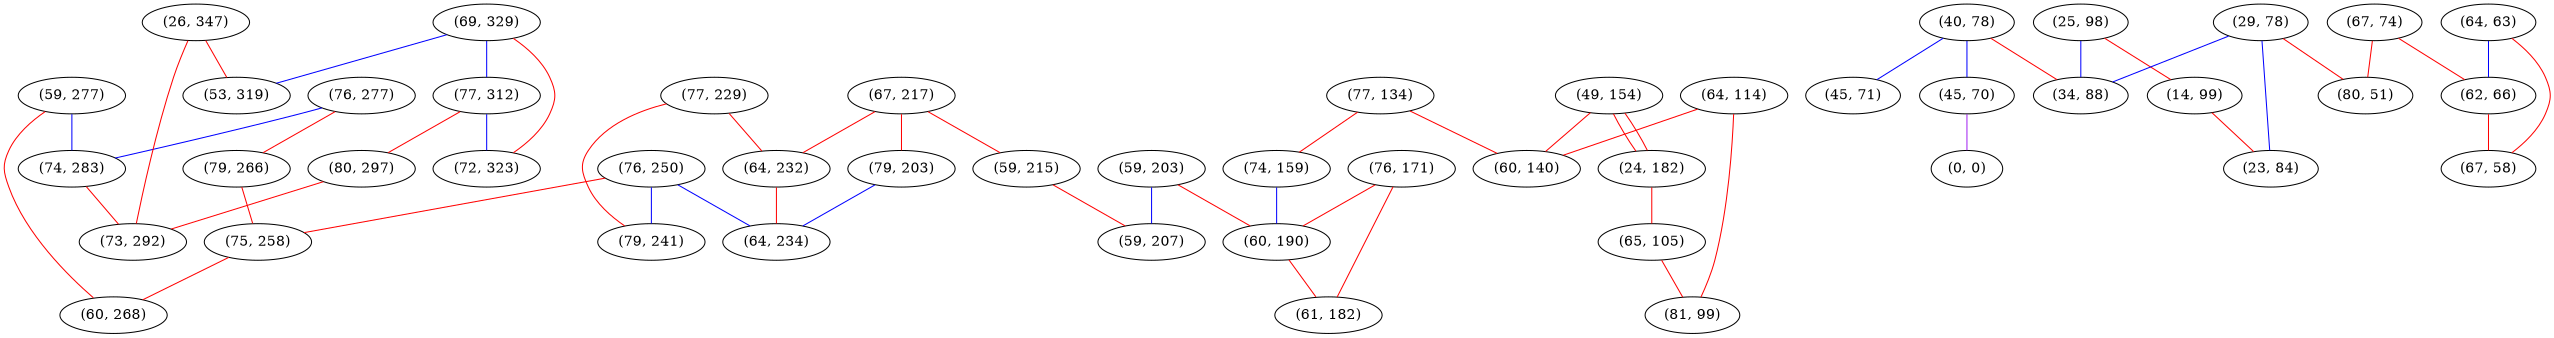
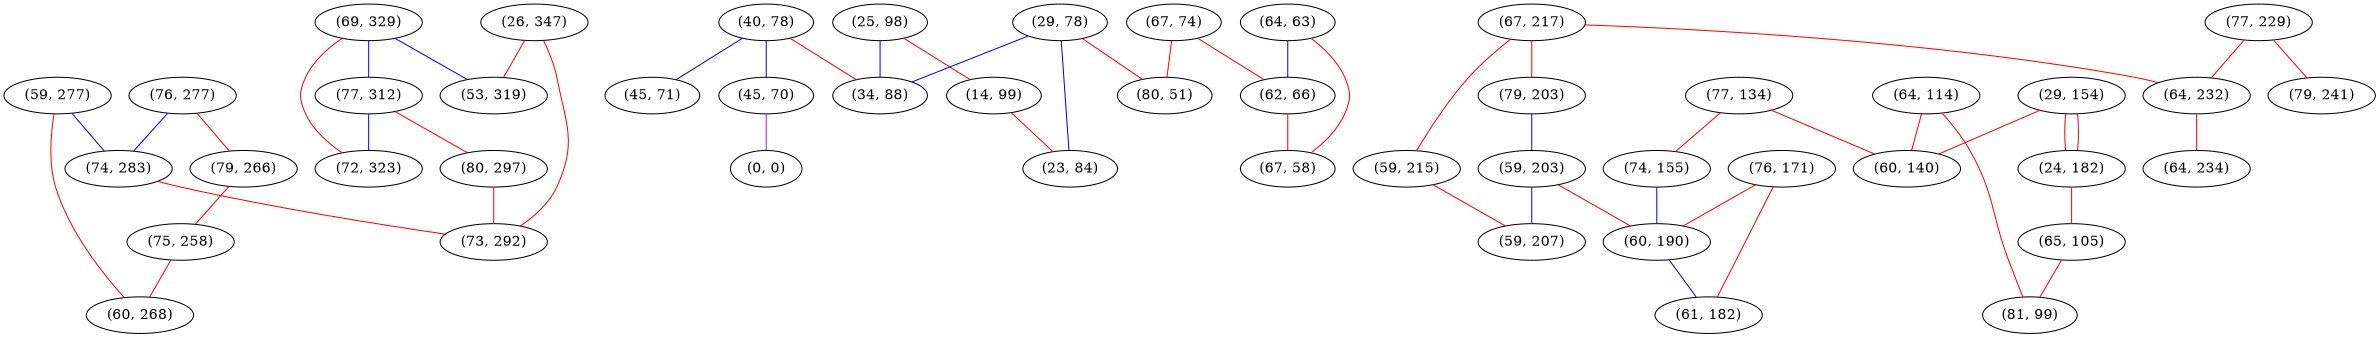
(1609, 96) -> (2072, 96)
(651, 169) -> none
(1277, 169) -> (1657, 169)
(839, 205) -> (1532, 132)
(1302, 278) -> (1683, 278)
